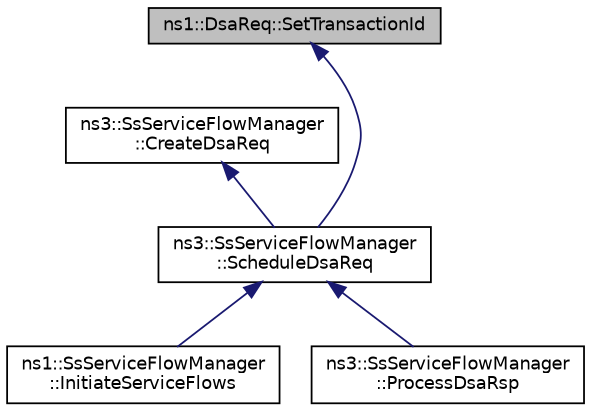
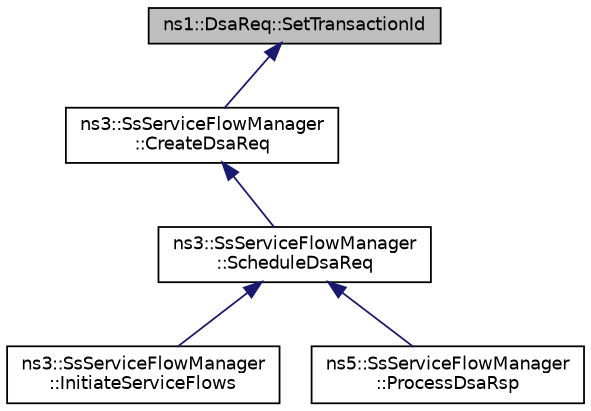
(360, 142) -> (247, 82)
(143, 375) -> (143, 375)
(448, 375) -> (448, 375)
